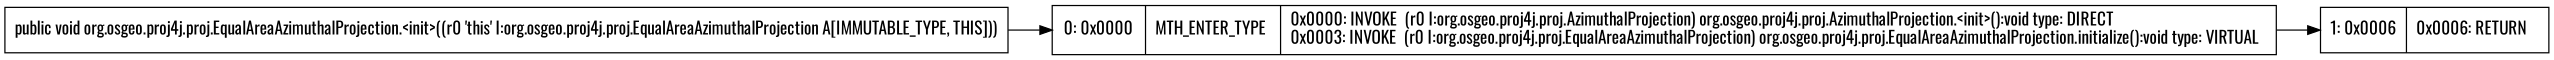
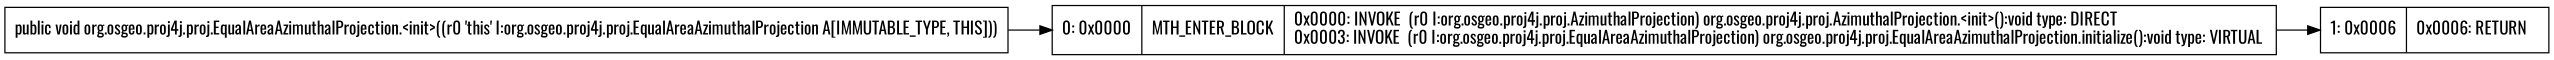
(1211, 29) -> (1213, 29)
